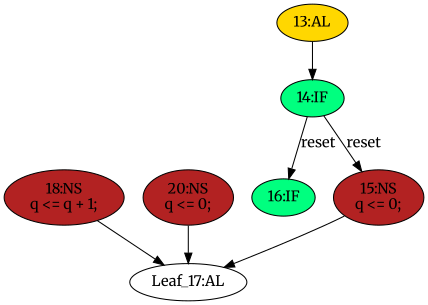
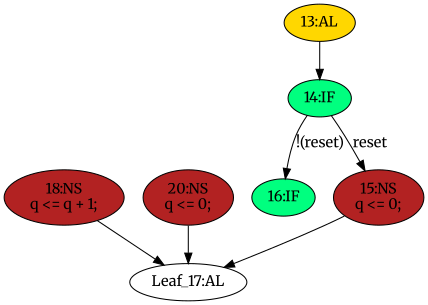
(319, 143) -> (320, 143)
